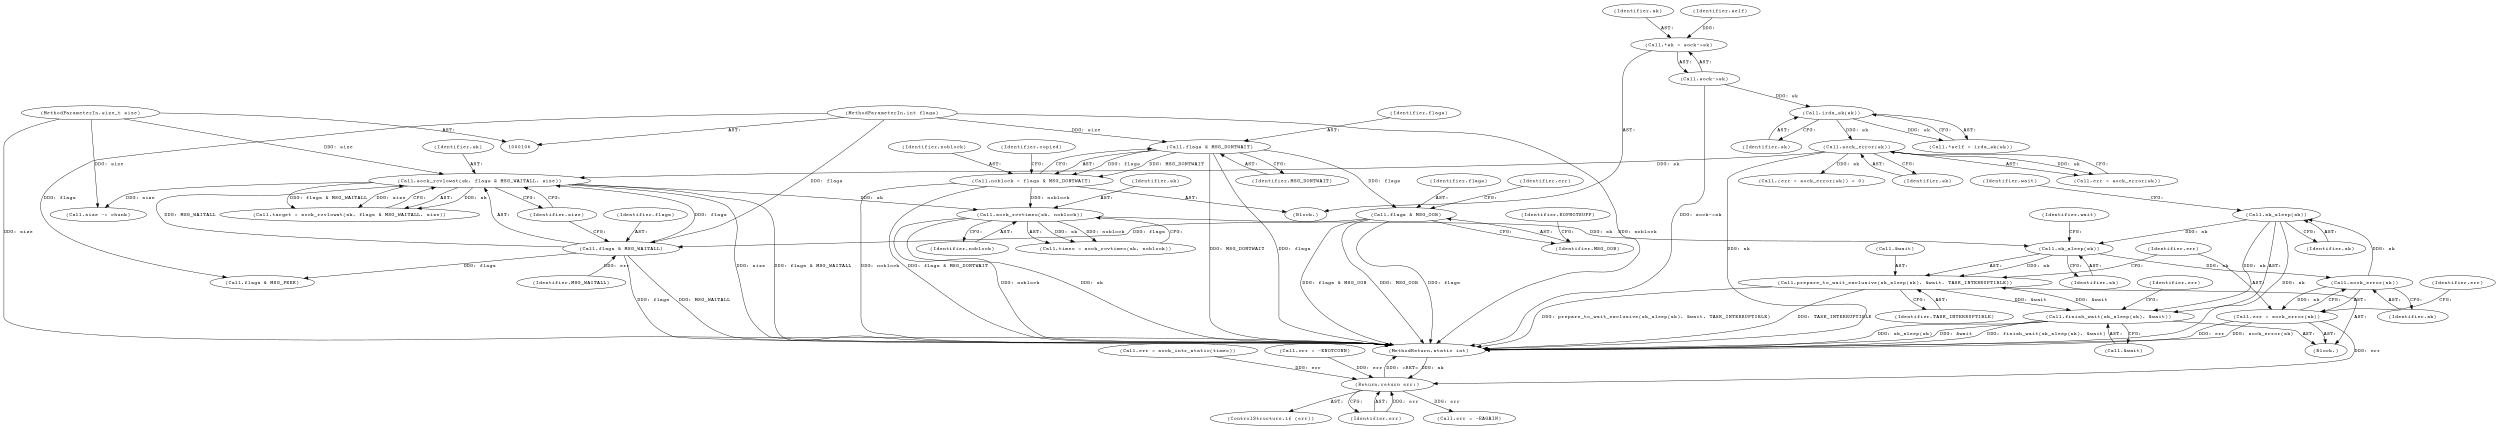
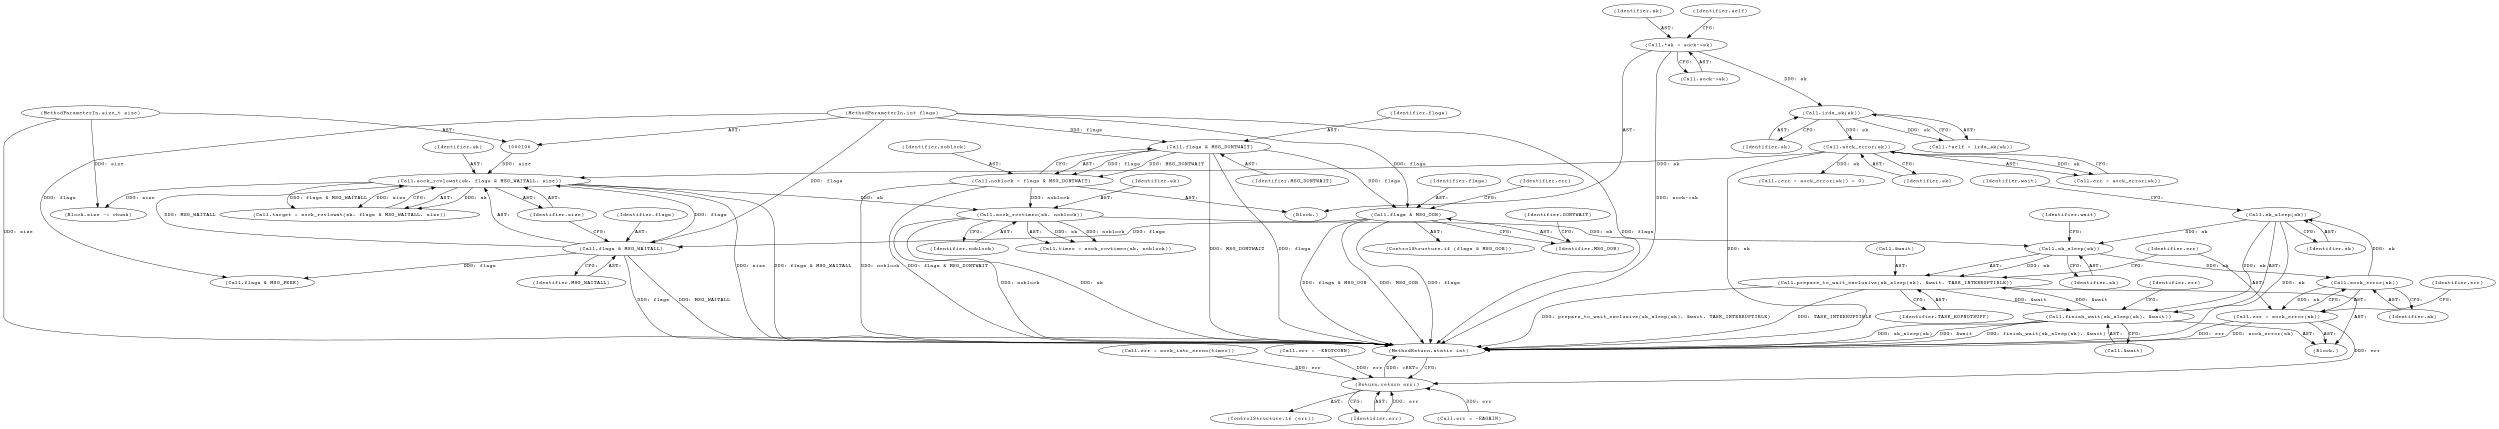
(1711, 28) -> (1711, 28)
(1688, 62) -> (1688, 62)
(1766, 95) -> (1760, 74)
none -> (1199, 129)
(1086, 130) -> (1086, 130)
(282, 146) -> (501, 162)
(1032, 147) -> none
(1261, 160) -> none
(531, 198) -> (531, 198)
(556, 198) -> (556, 198)
(98, 215) -> (98, 215)
(1558, 215) -> (1558, 215)
(1144, 222) -> none
(1638, 232) -> (1638, 232)
none -> (1449, 249)
none -> (586, 262)
(617, 266) -> (617, 266)
(1659, 272) -> (1643, 260)
(1944, 317) -> (1944, 317)
(1178, 350) -> (1178, 350)
(1433, 367) -> (1433, 367)
(1426, 401) -> (1453, 394)
